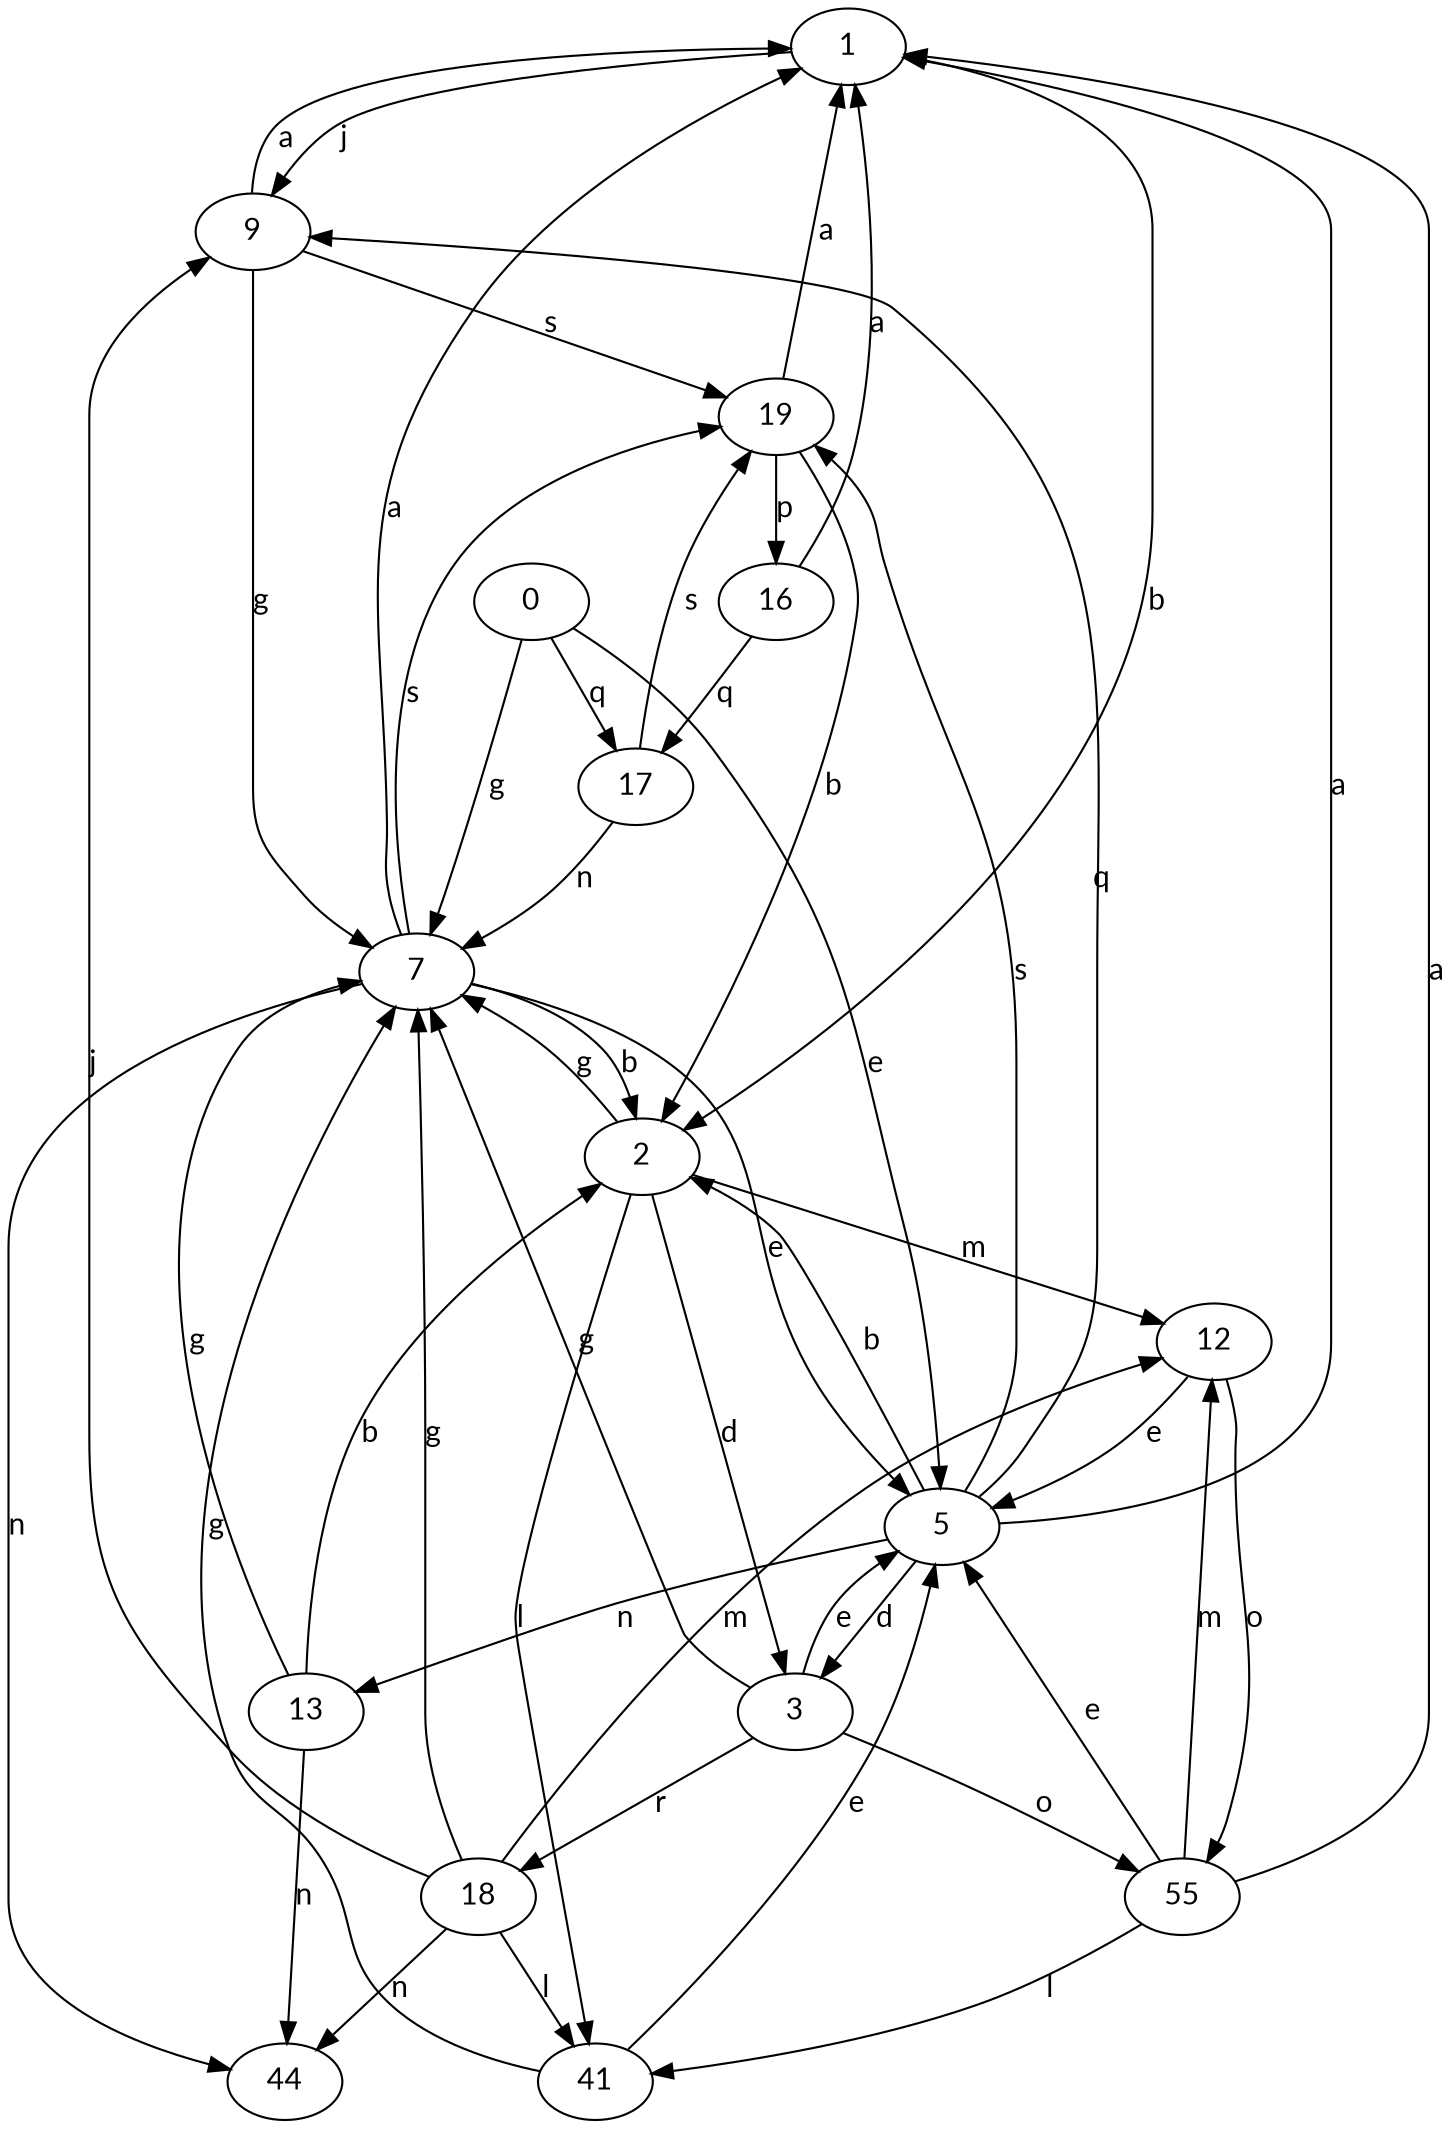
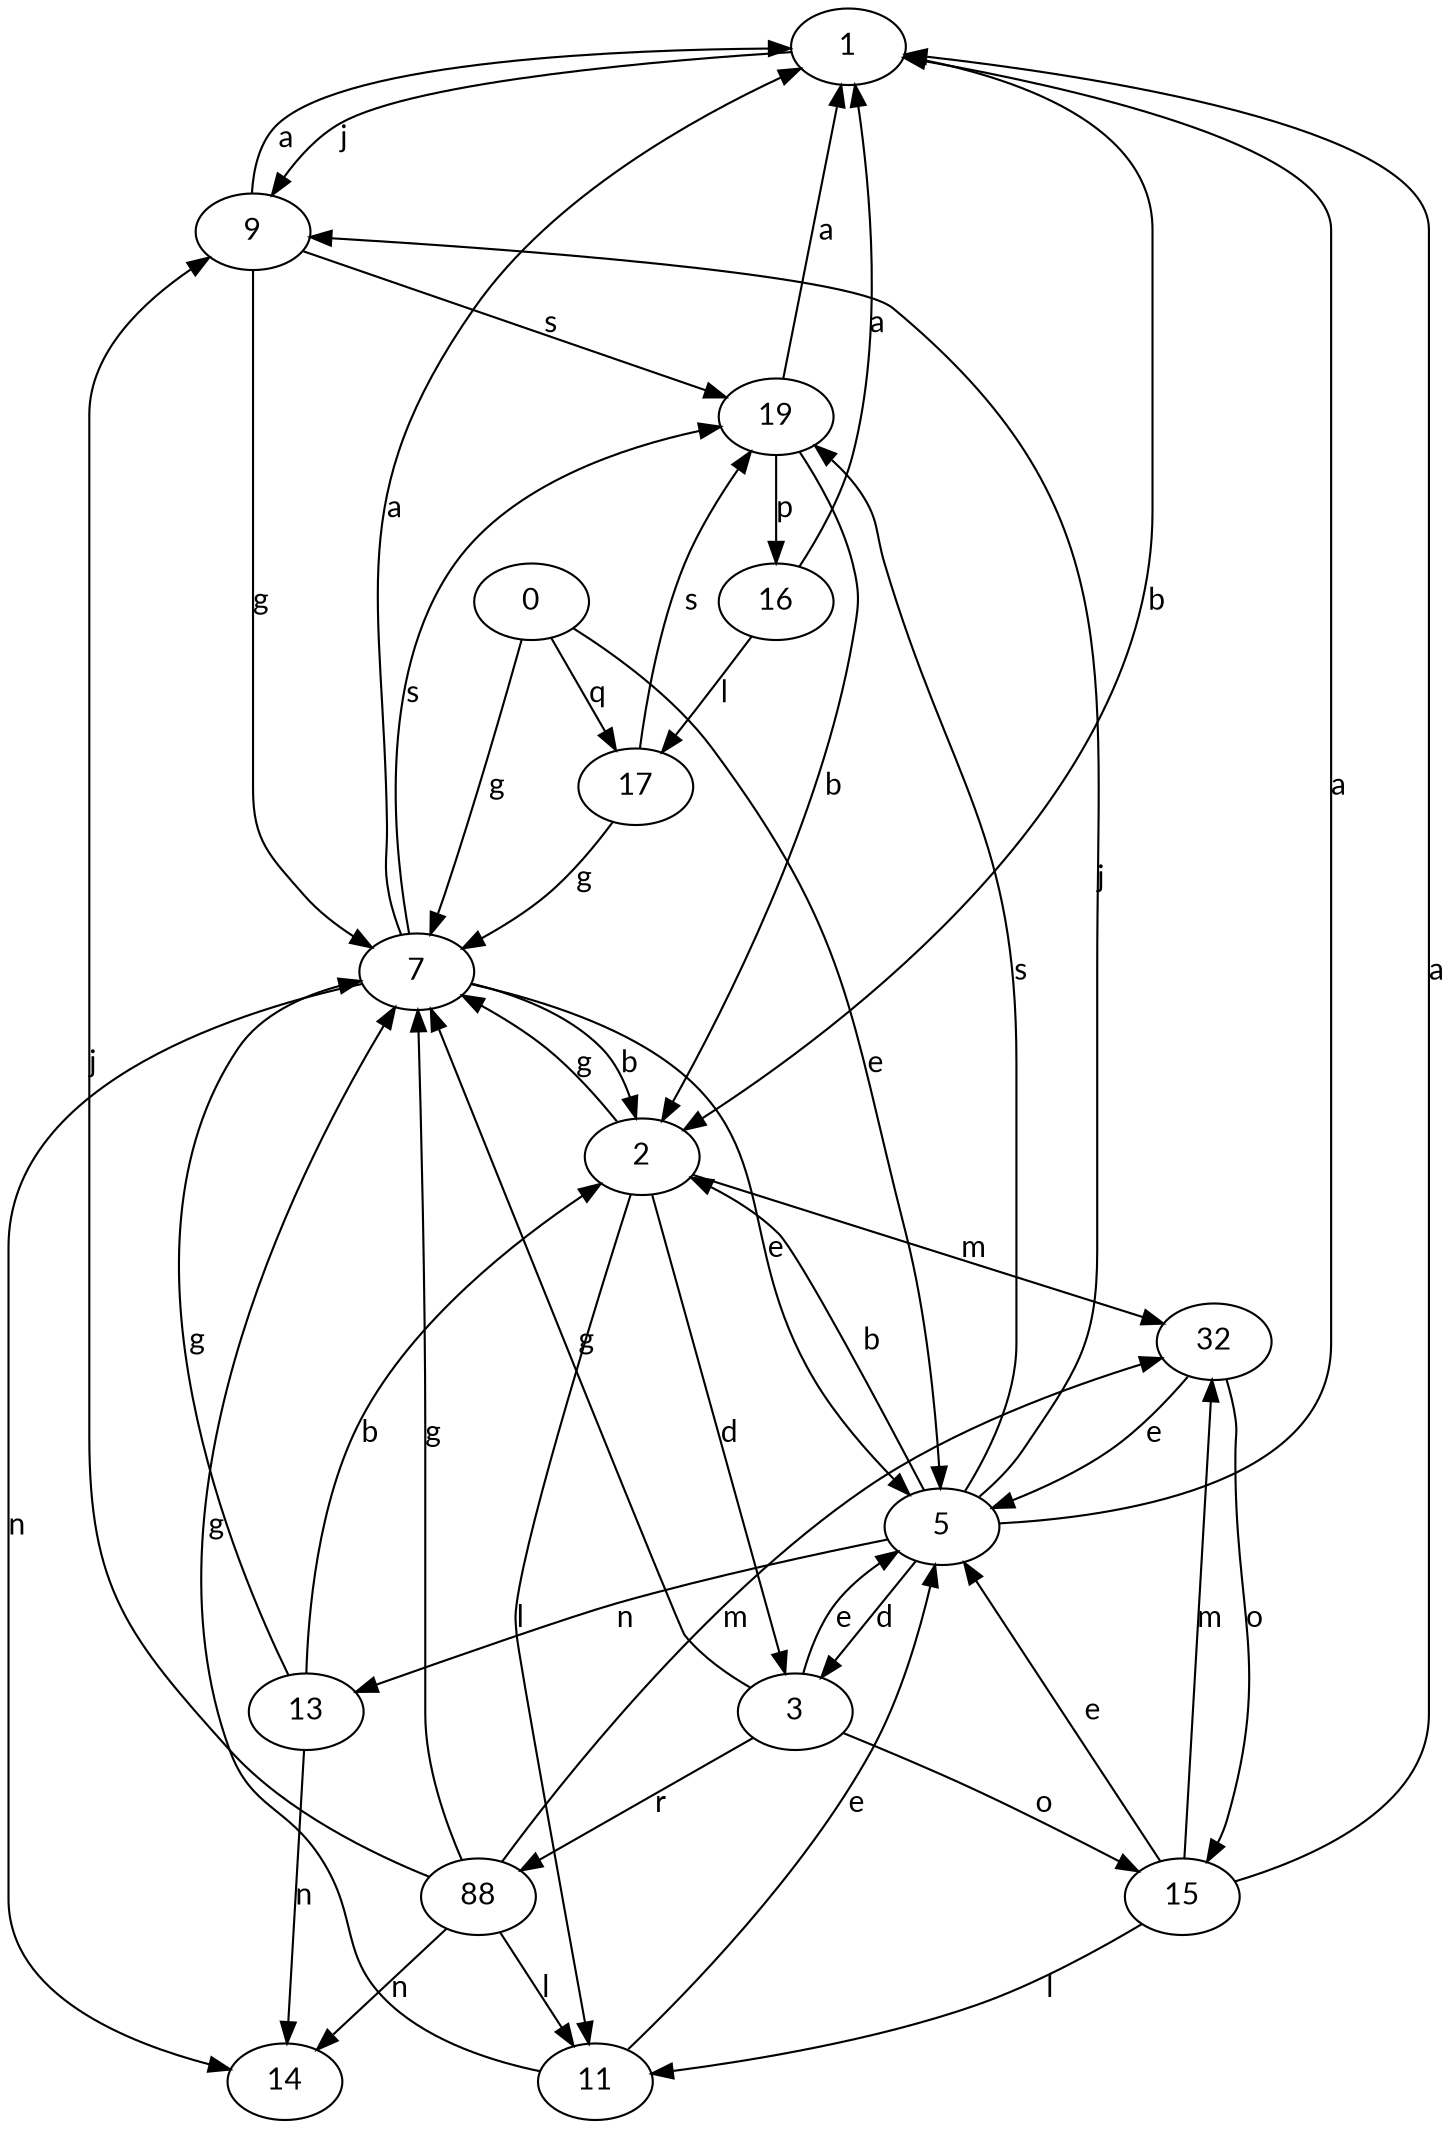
(725, 694) -> (725, 694)
(585, 879) -> (585, 879)
(1101, 879) -> (1101, 879)
(1214, 1342) -> (1214, 1342)
(478, 1897) -> (478, 1897)
(1182, 1897) -> (1182, 1897)
(285, 2082) -> (285, 2082)
(595, 2082) -> (595, 2082)
